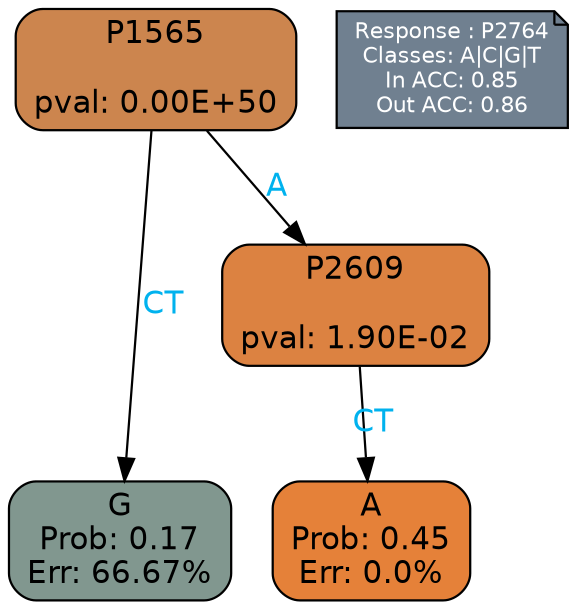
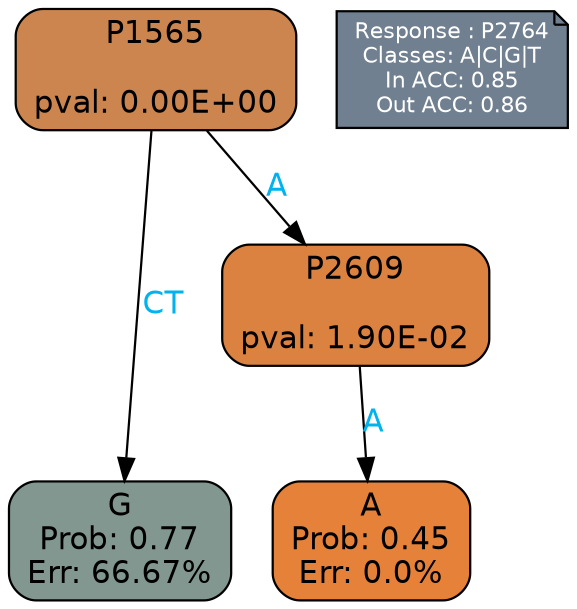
(156, 70) -> (156, 70)
(374, 423) -> (374, 423)
(120, 541) -> (120, 541)
